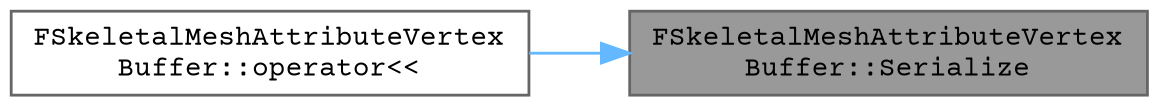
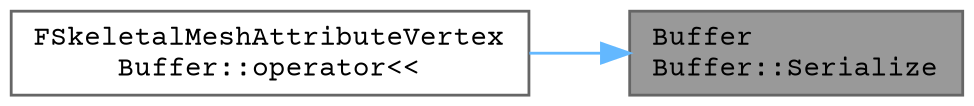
(889, 53) -> (796, 53)
